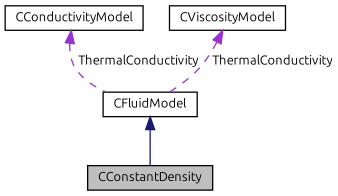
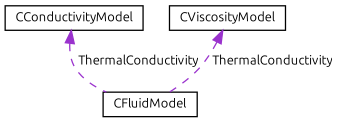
(150, 178) -> none
